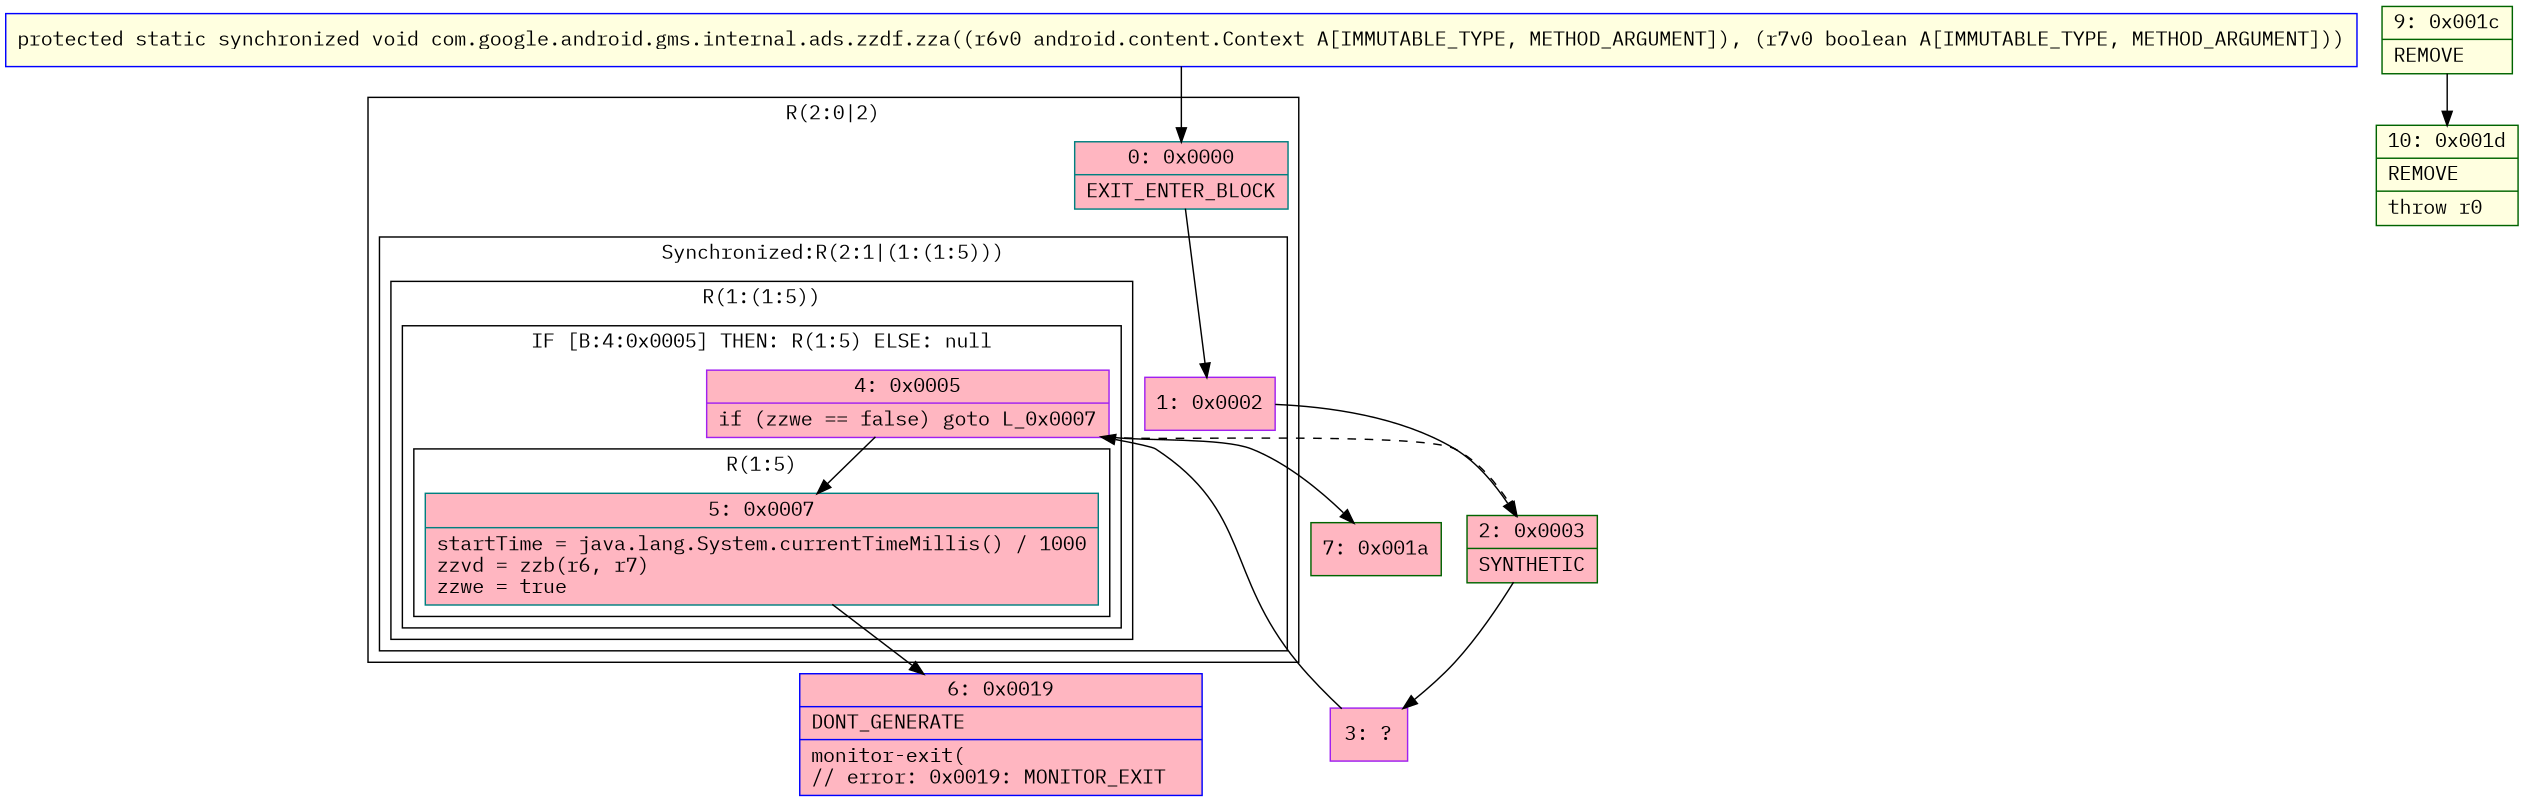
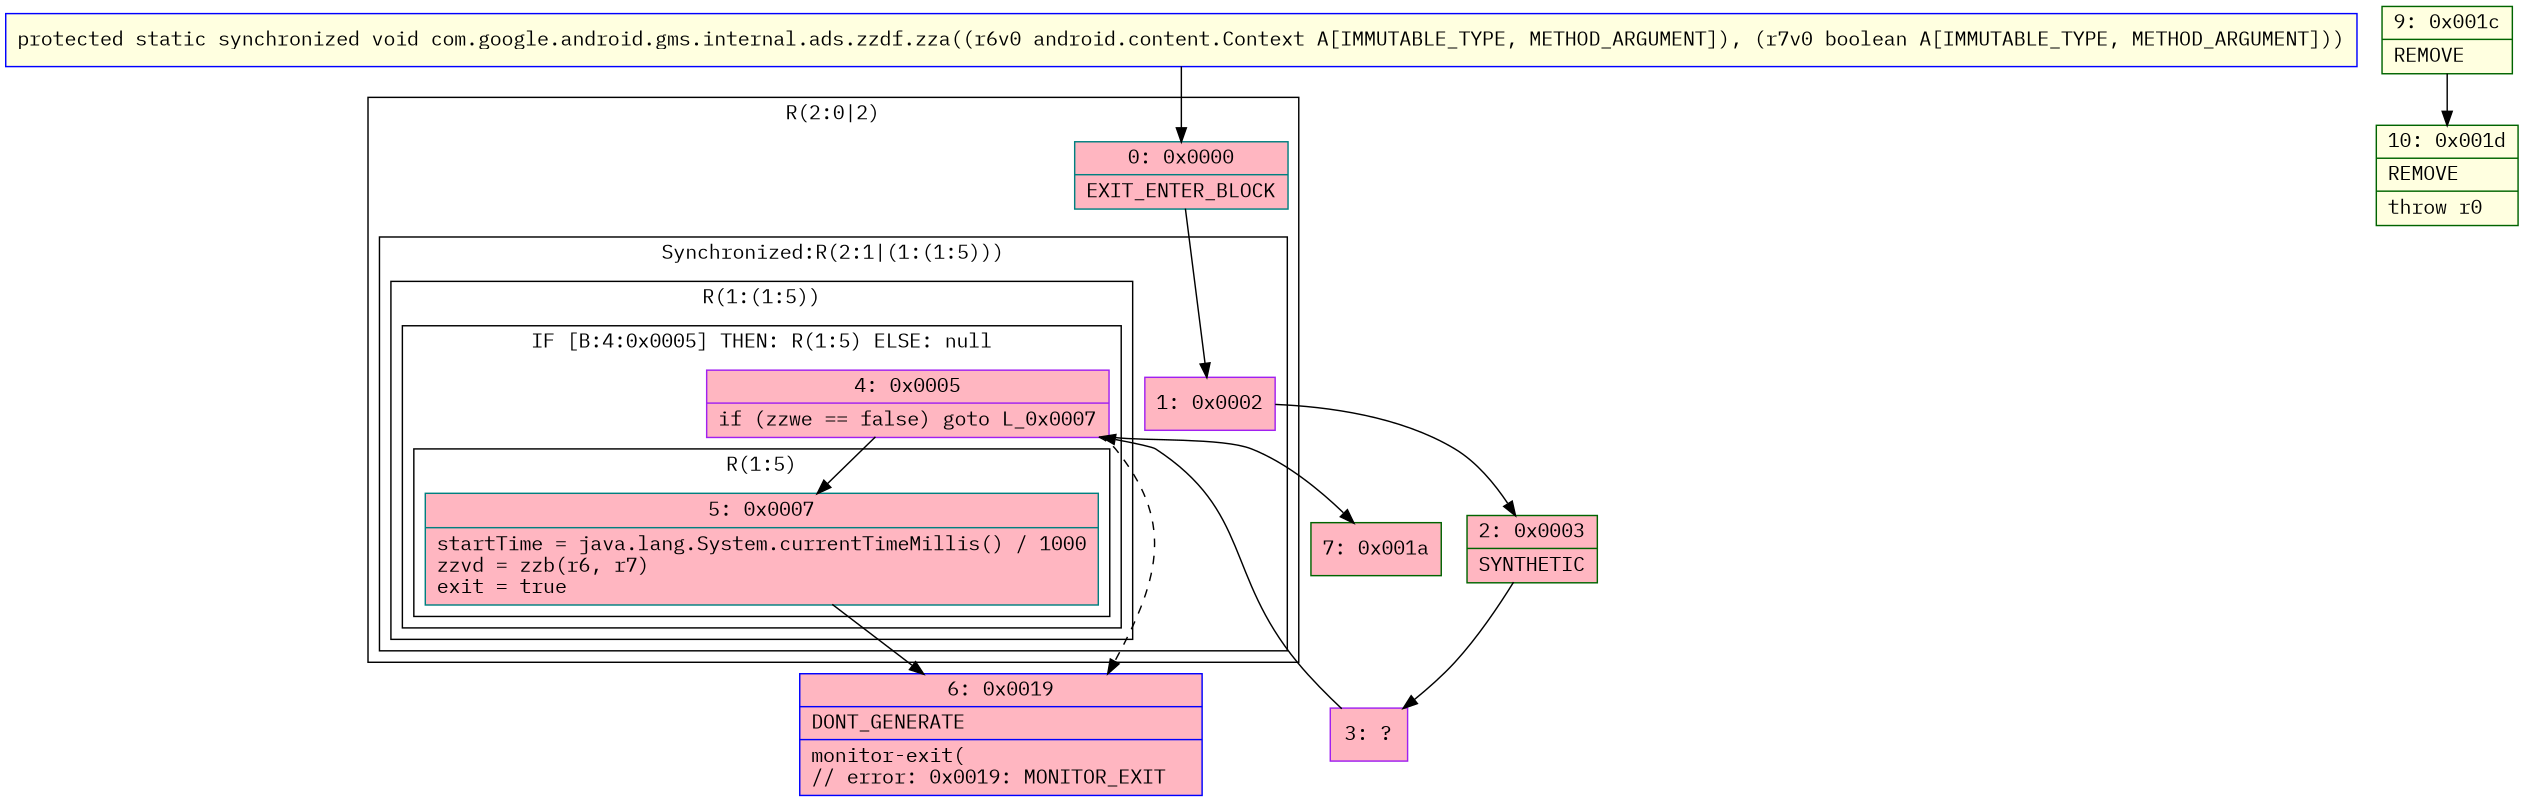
(1320, 438) -> (1154, 544)
(502, 587) -> (502, 587)
